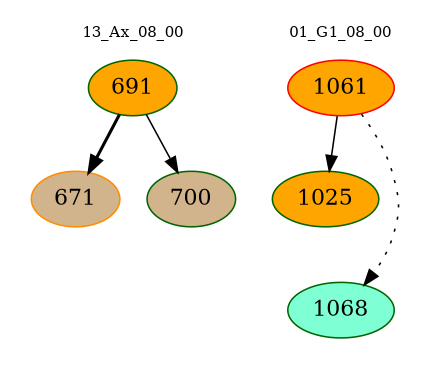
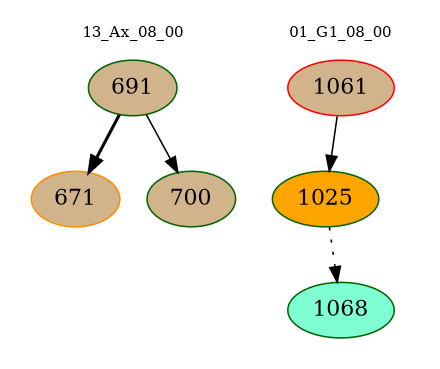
(133, 88) -> (133, 88)
(341, 88) -> (341, 88)
(397, 192) -> (332, 247)
